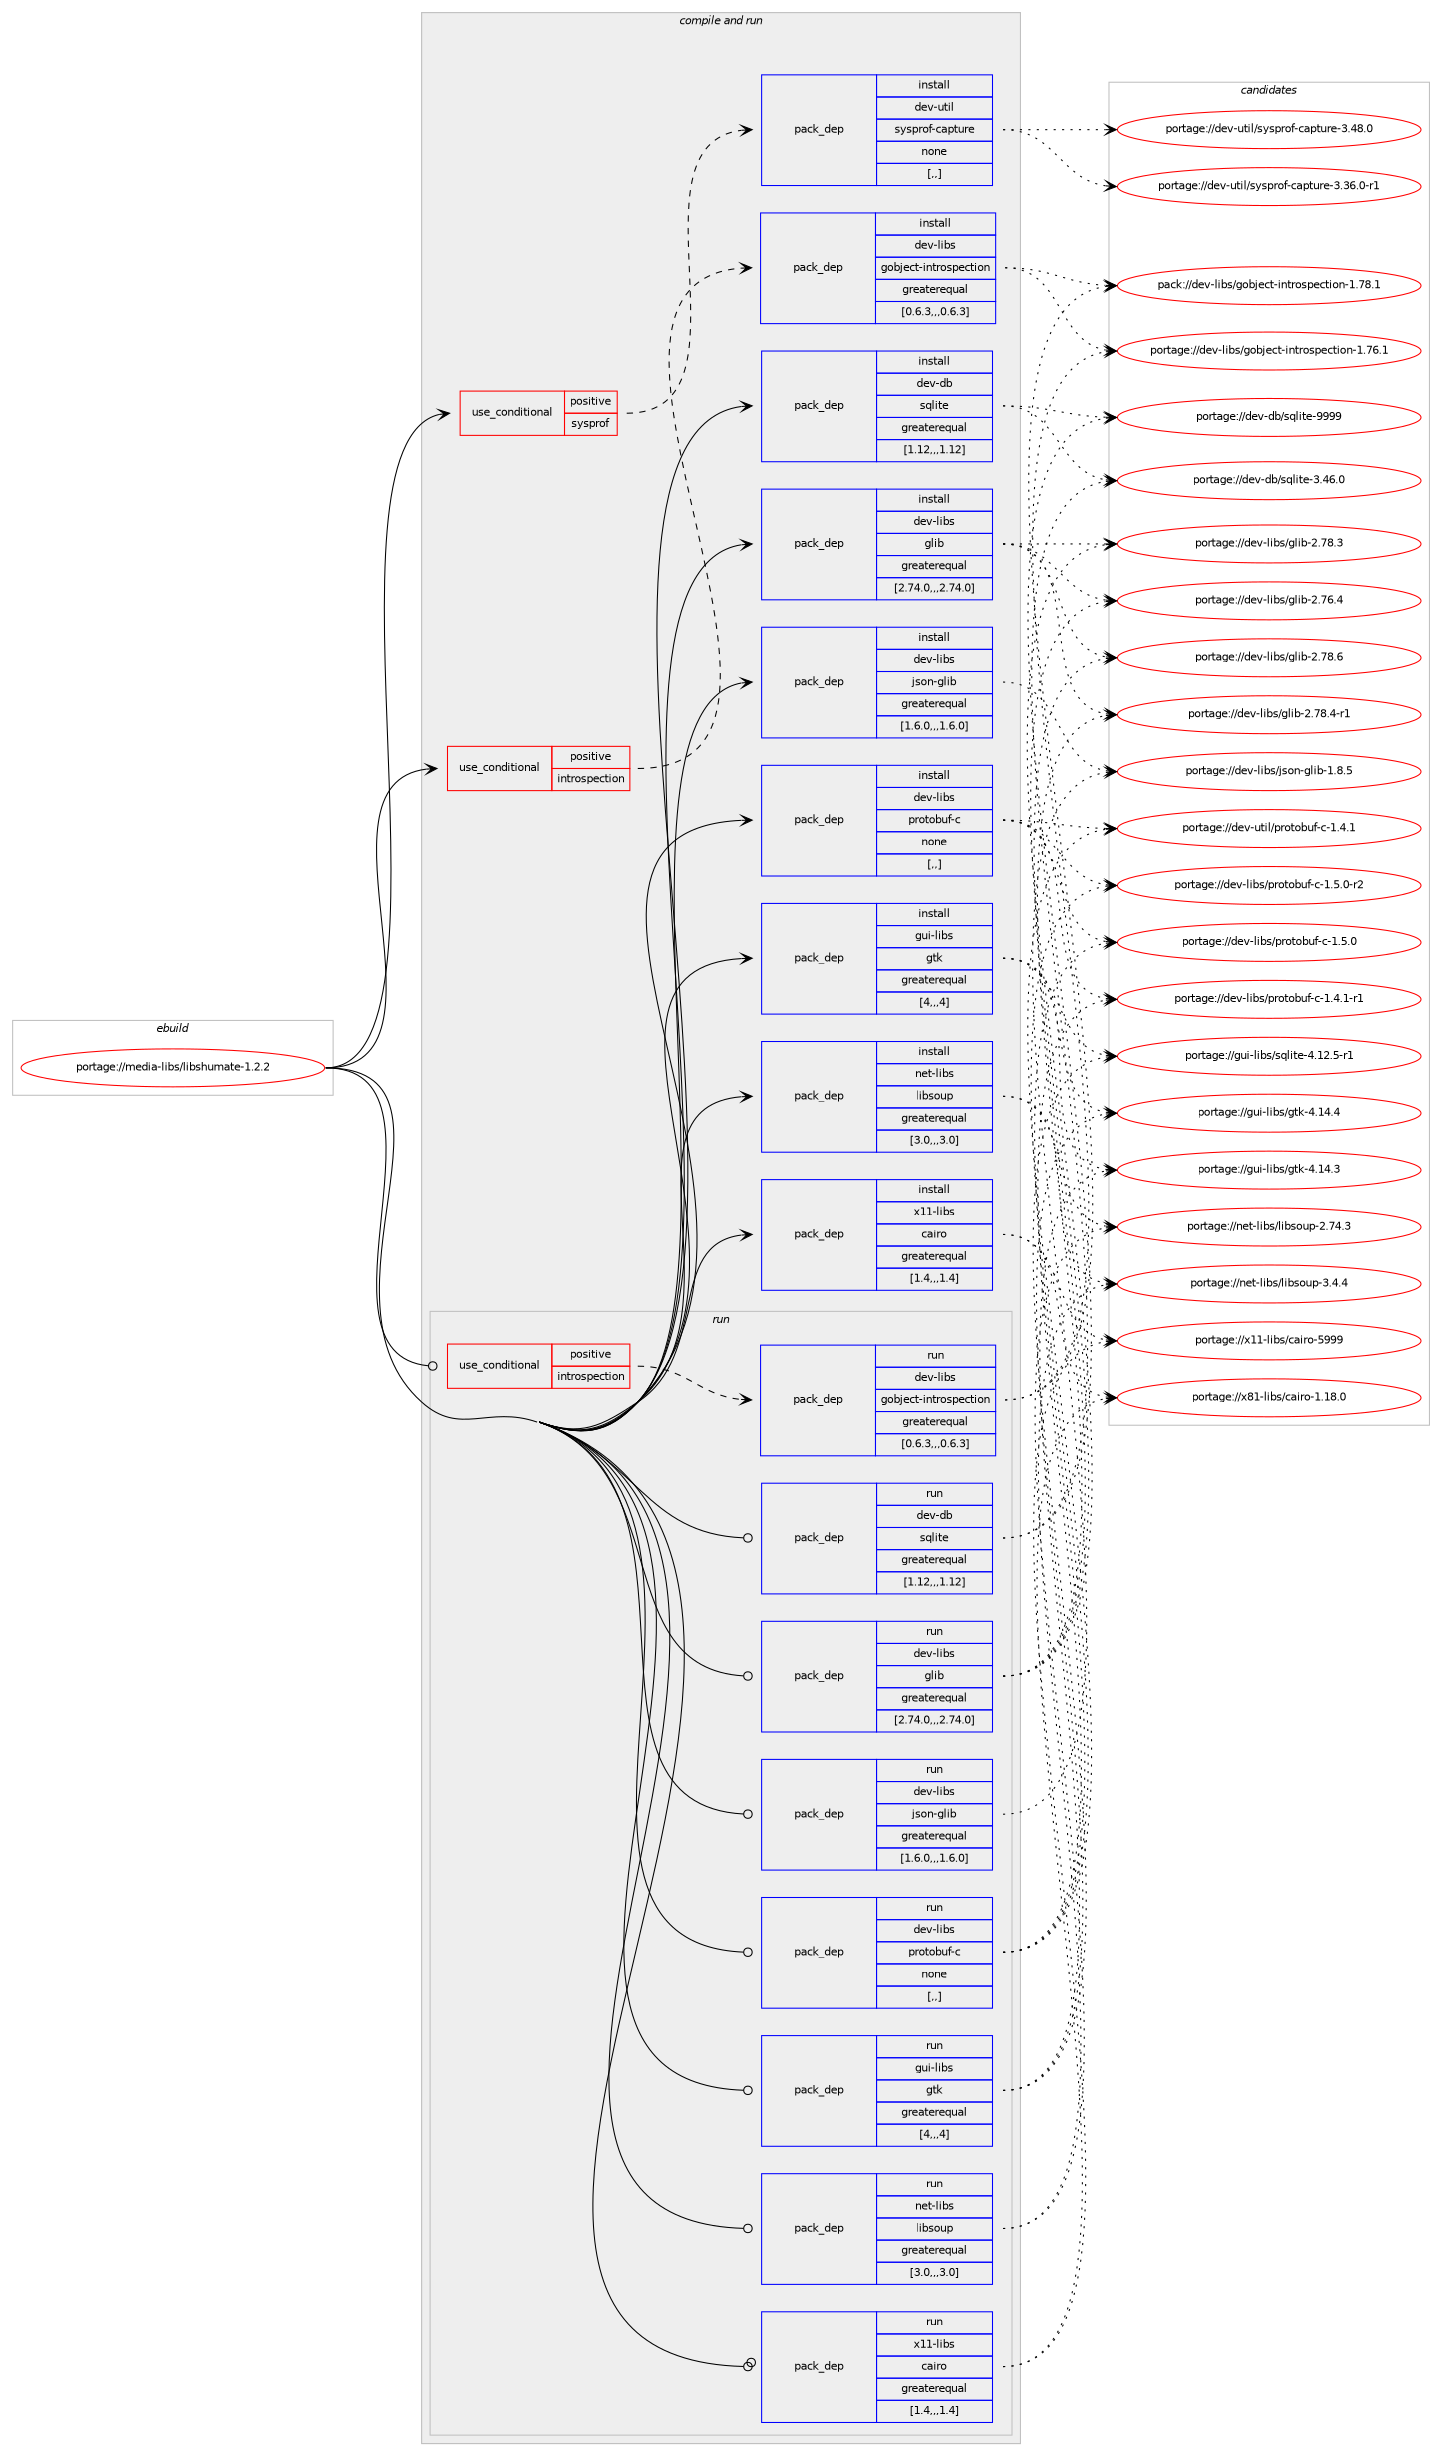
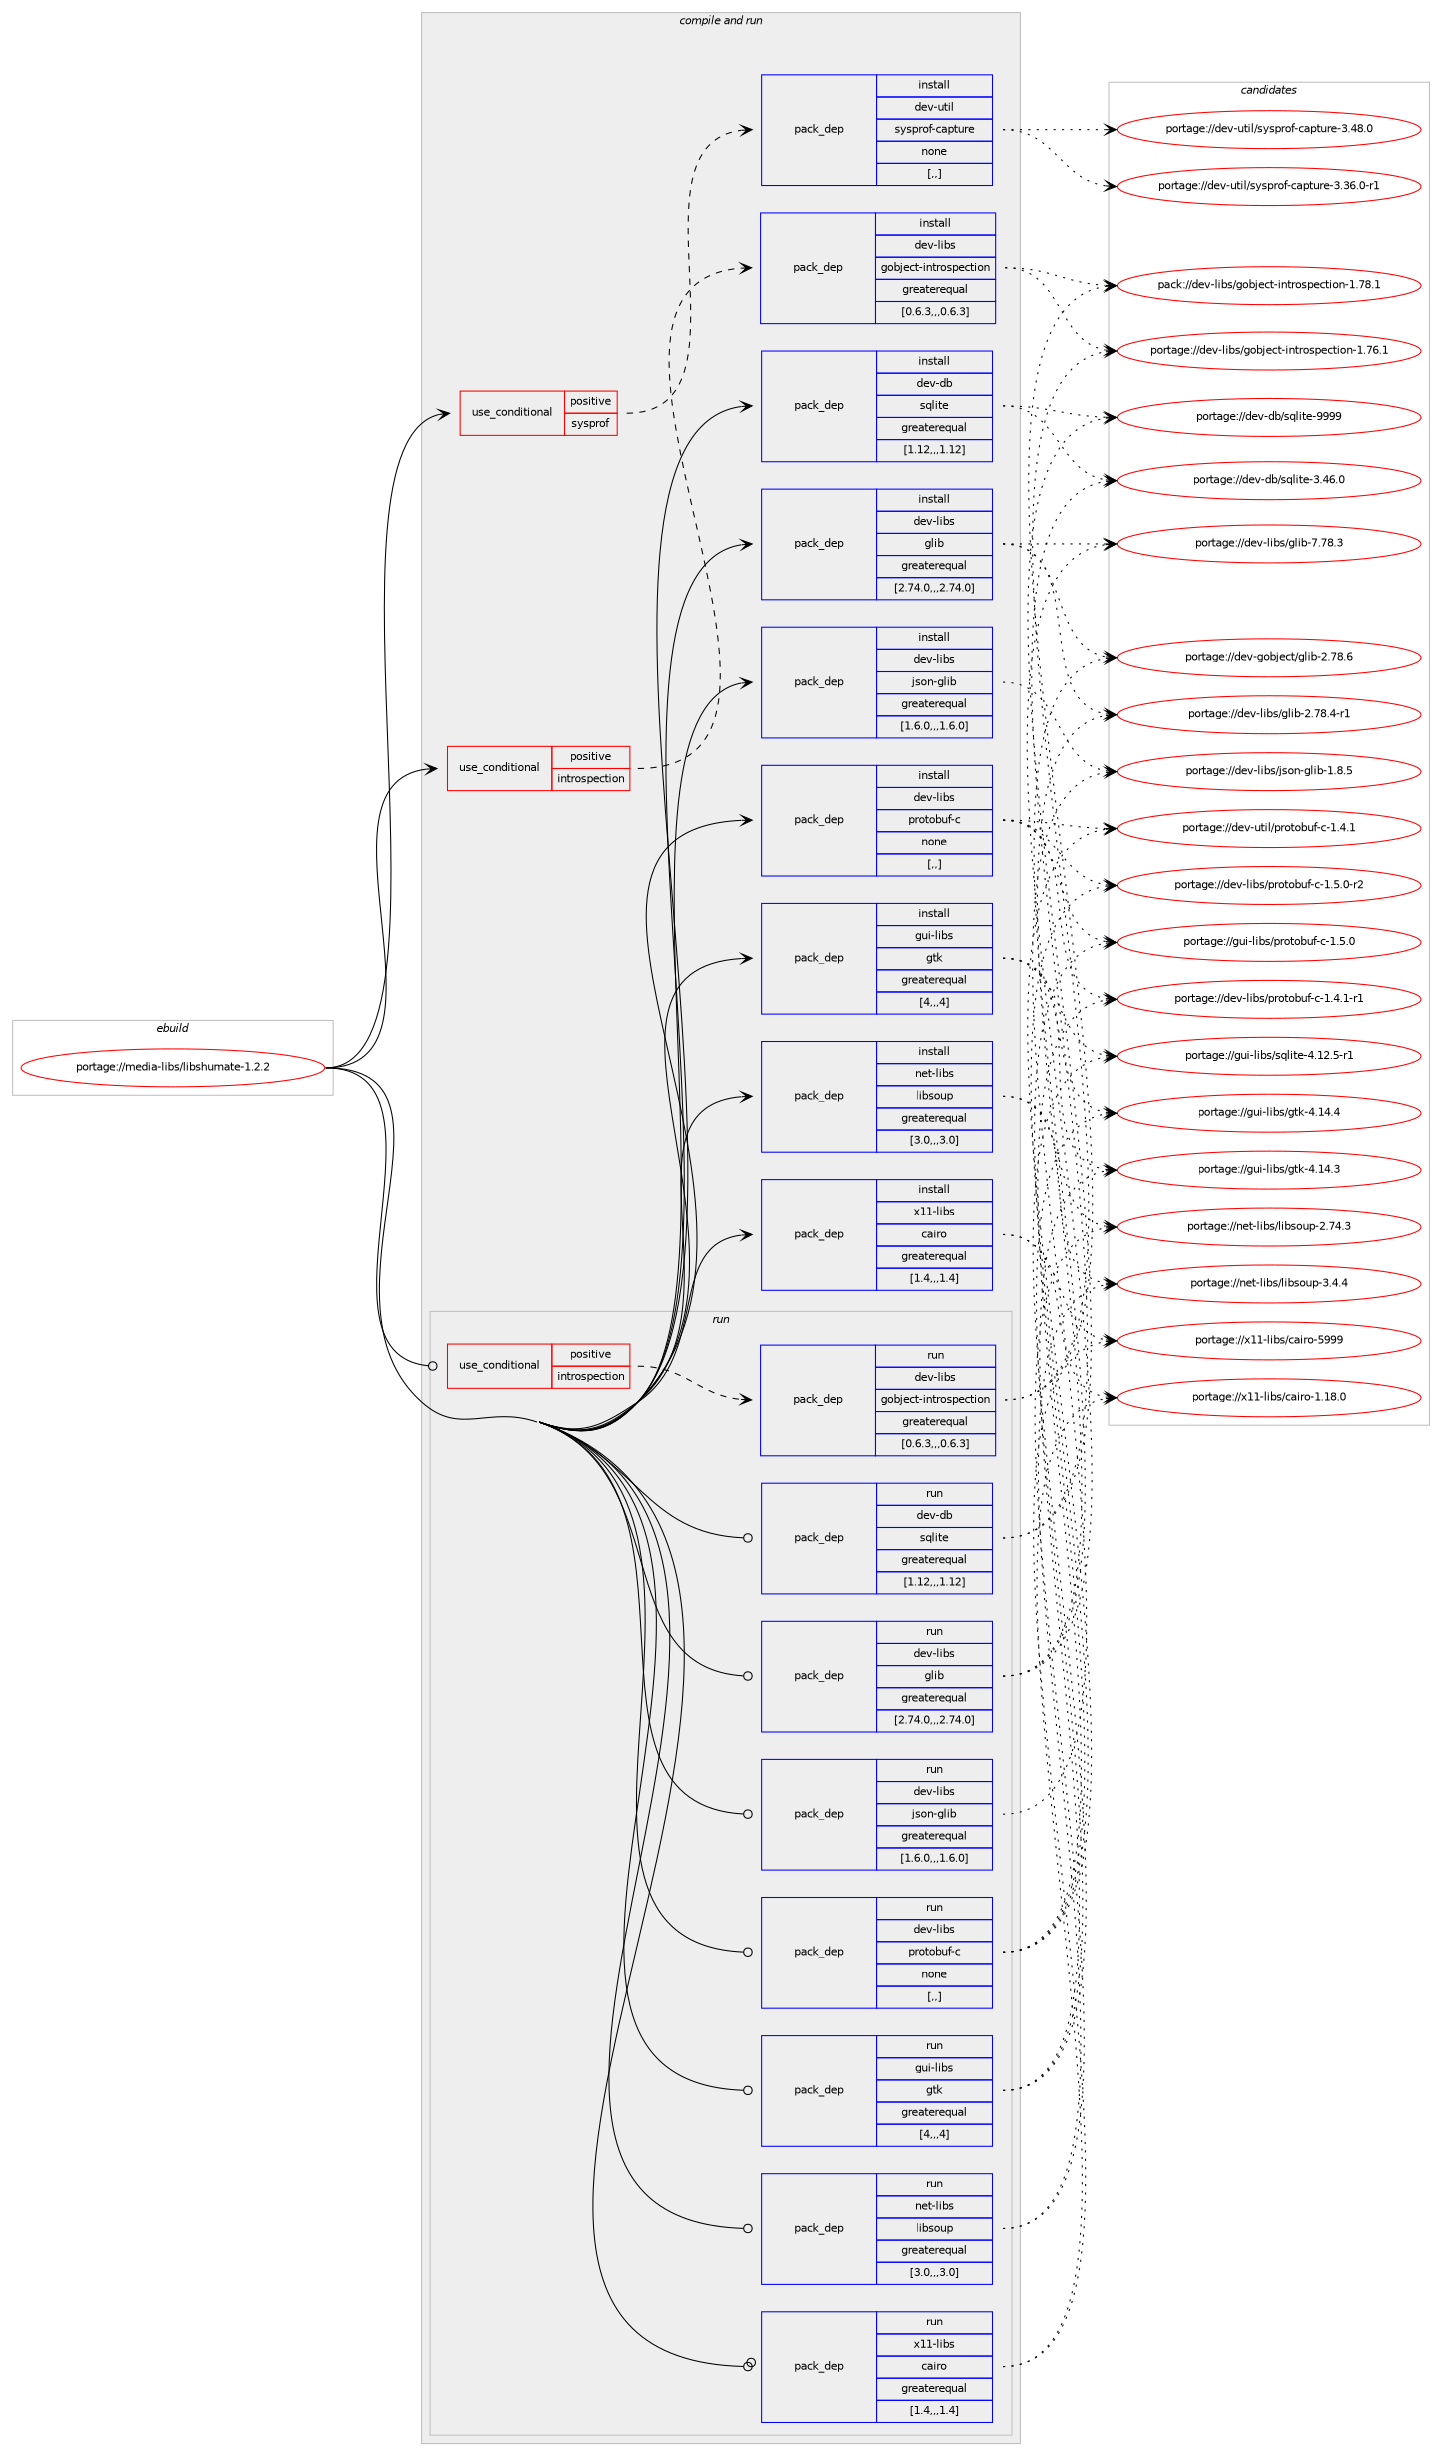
(1269, 544) -> (1269, 544)
(1269, 601) -> none
(1269, 658) -> (1269, 658)
(1269, 942) -> (1269, 942)
(1269, 1398) -> (1269, 1398)
